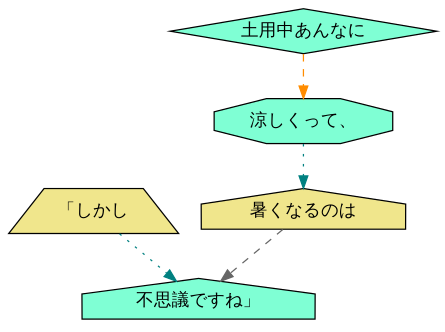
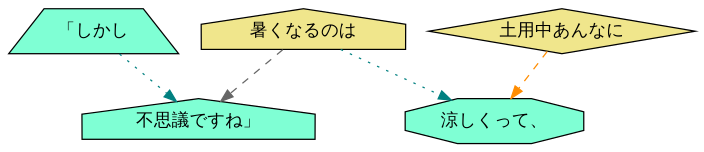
(303, 31) -> (562, 31)
(303, 160) -> (390, 72)
(94, 211) -> (94, 31)
